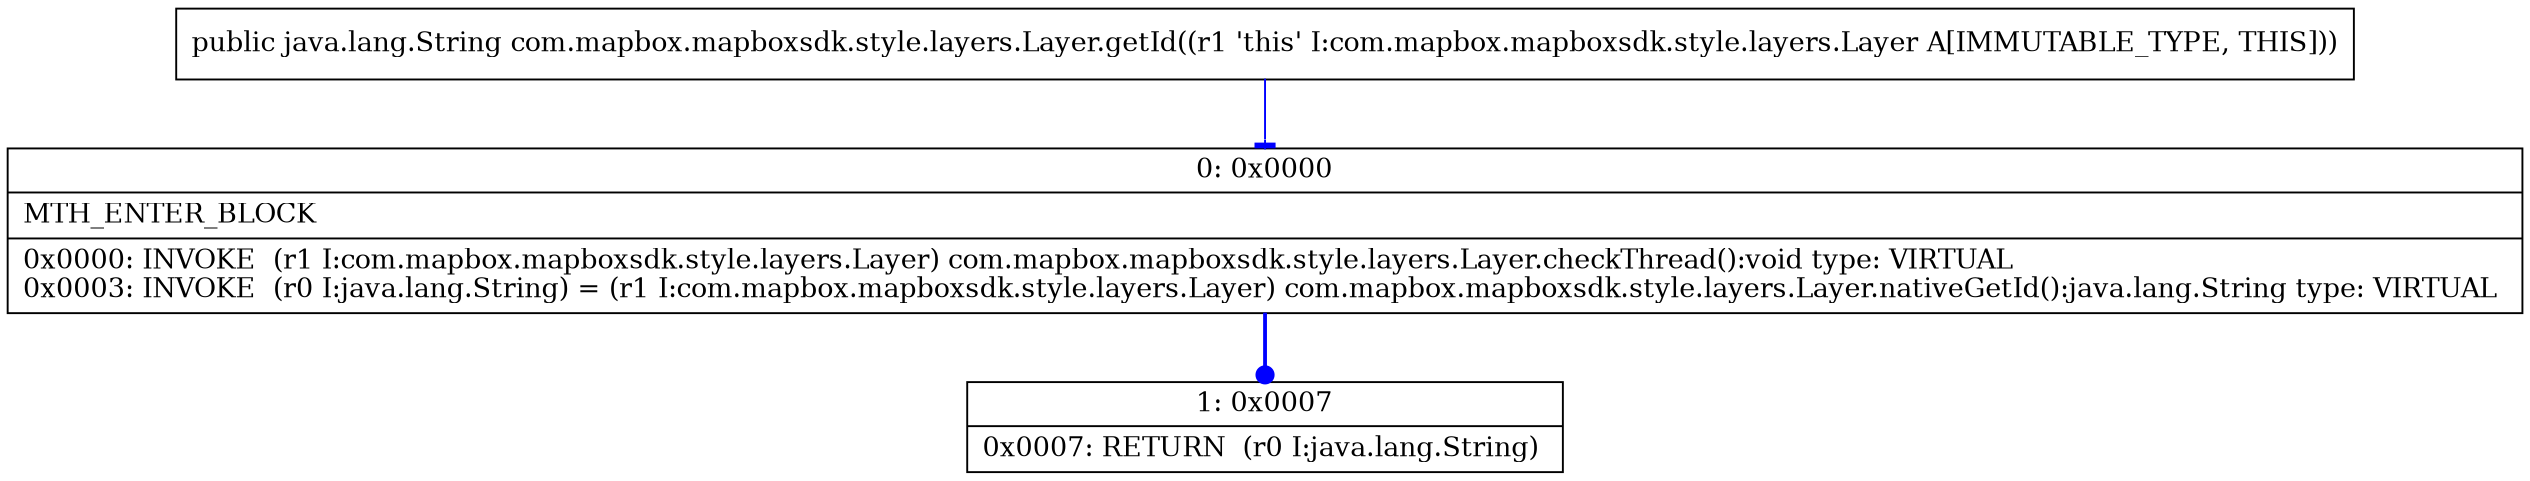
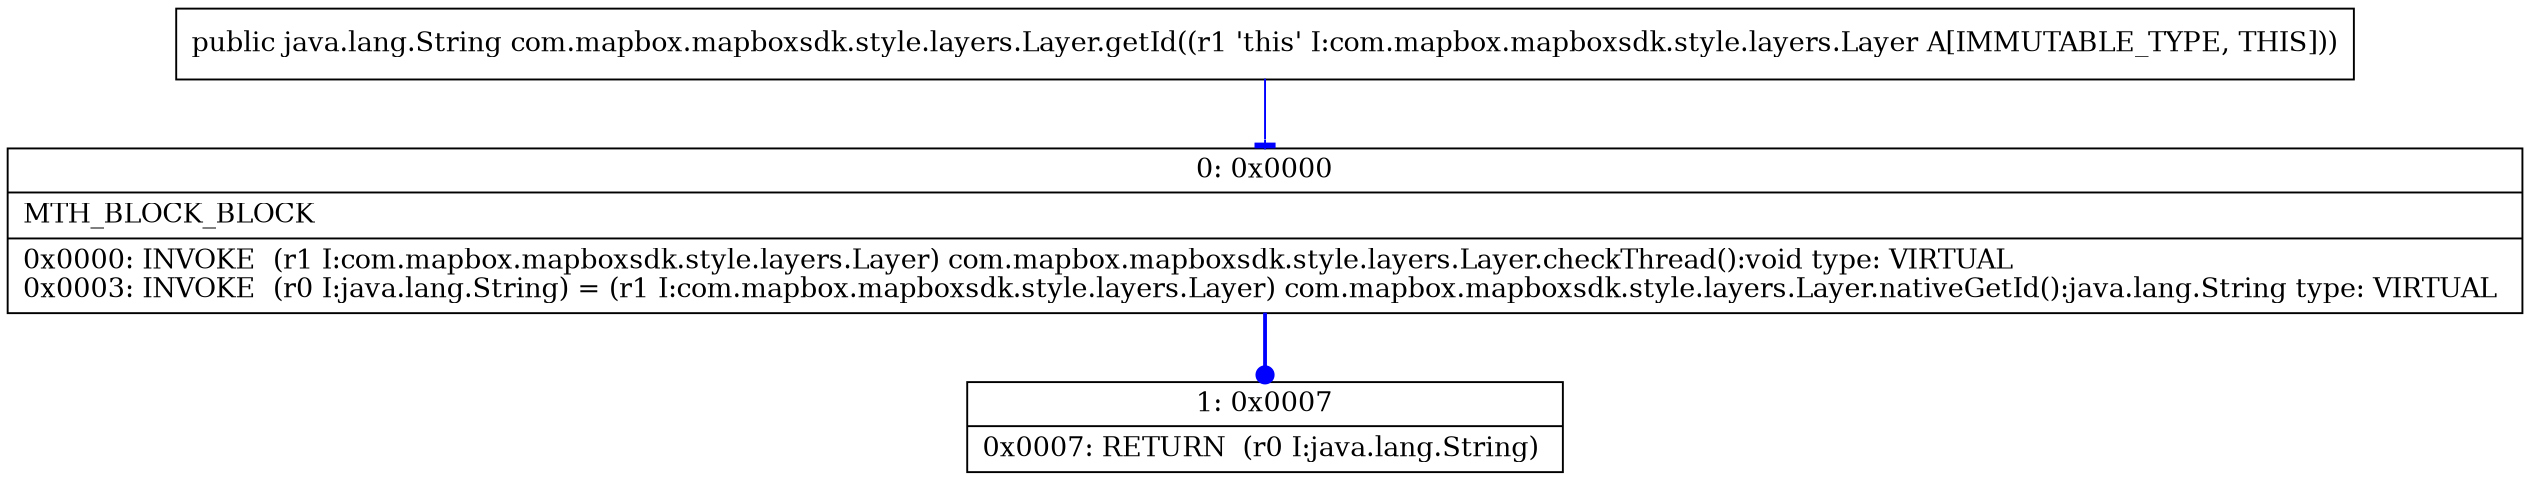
(170, 215) -> (170, 215)
